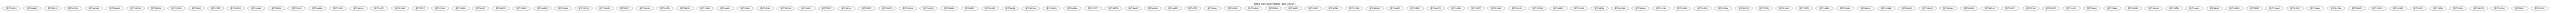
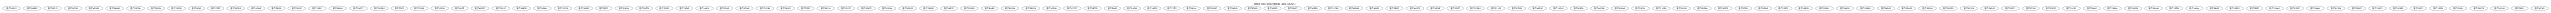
(317, 8) -> none
none -> (1990, 8)
